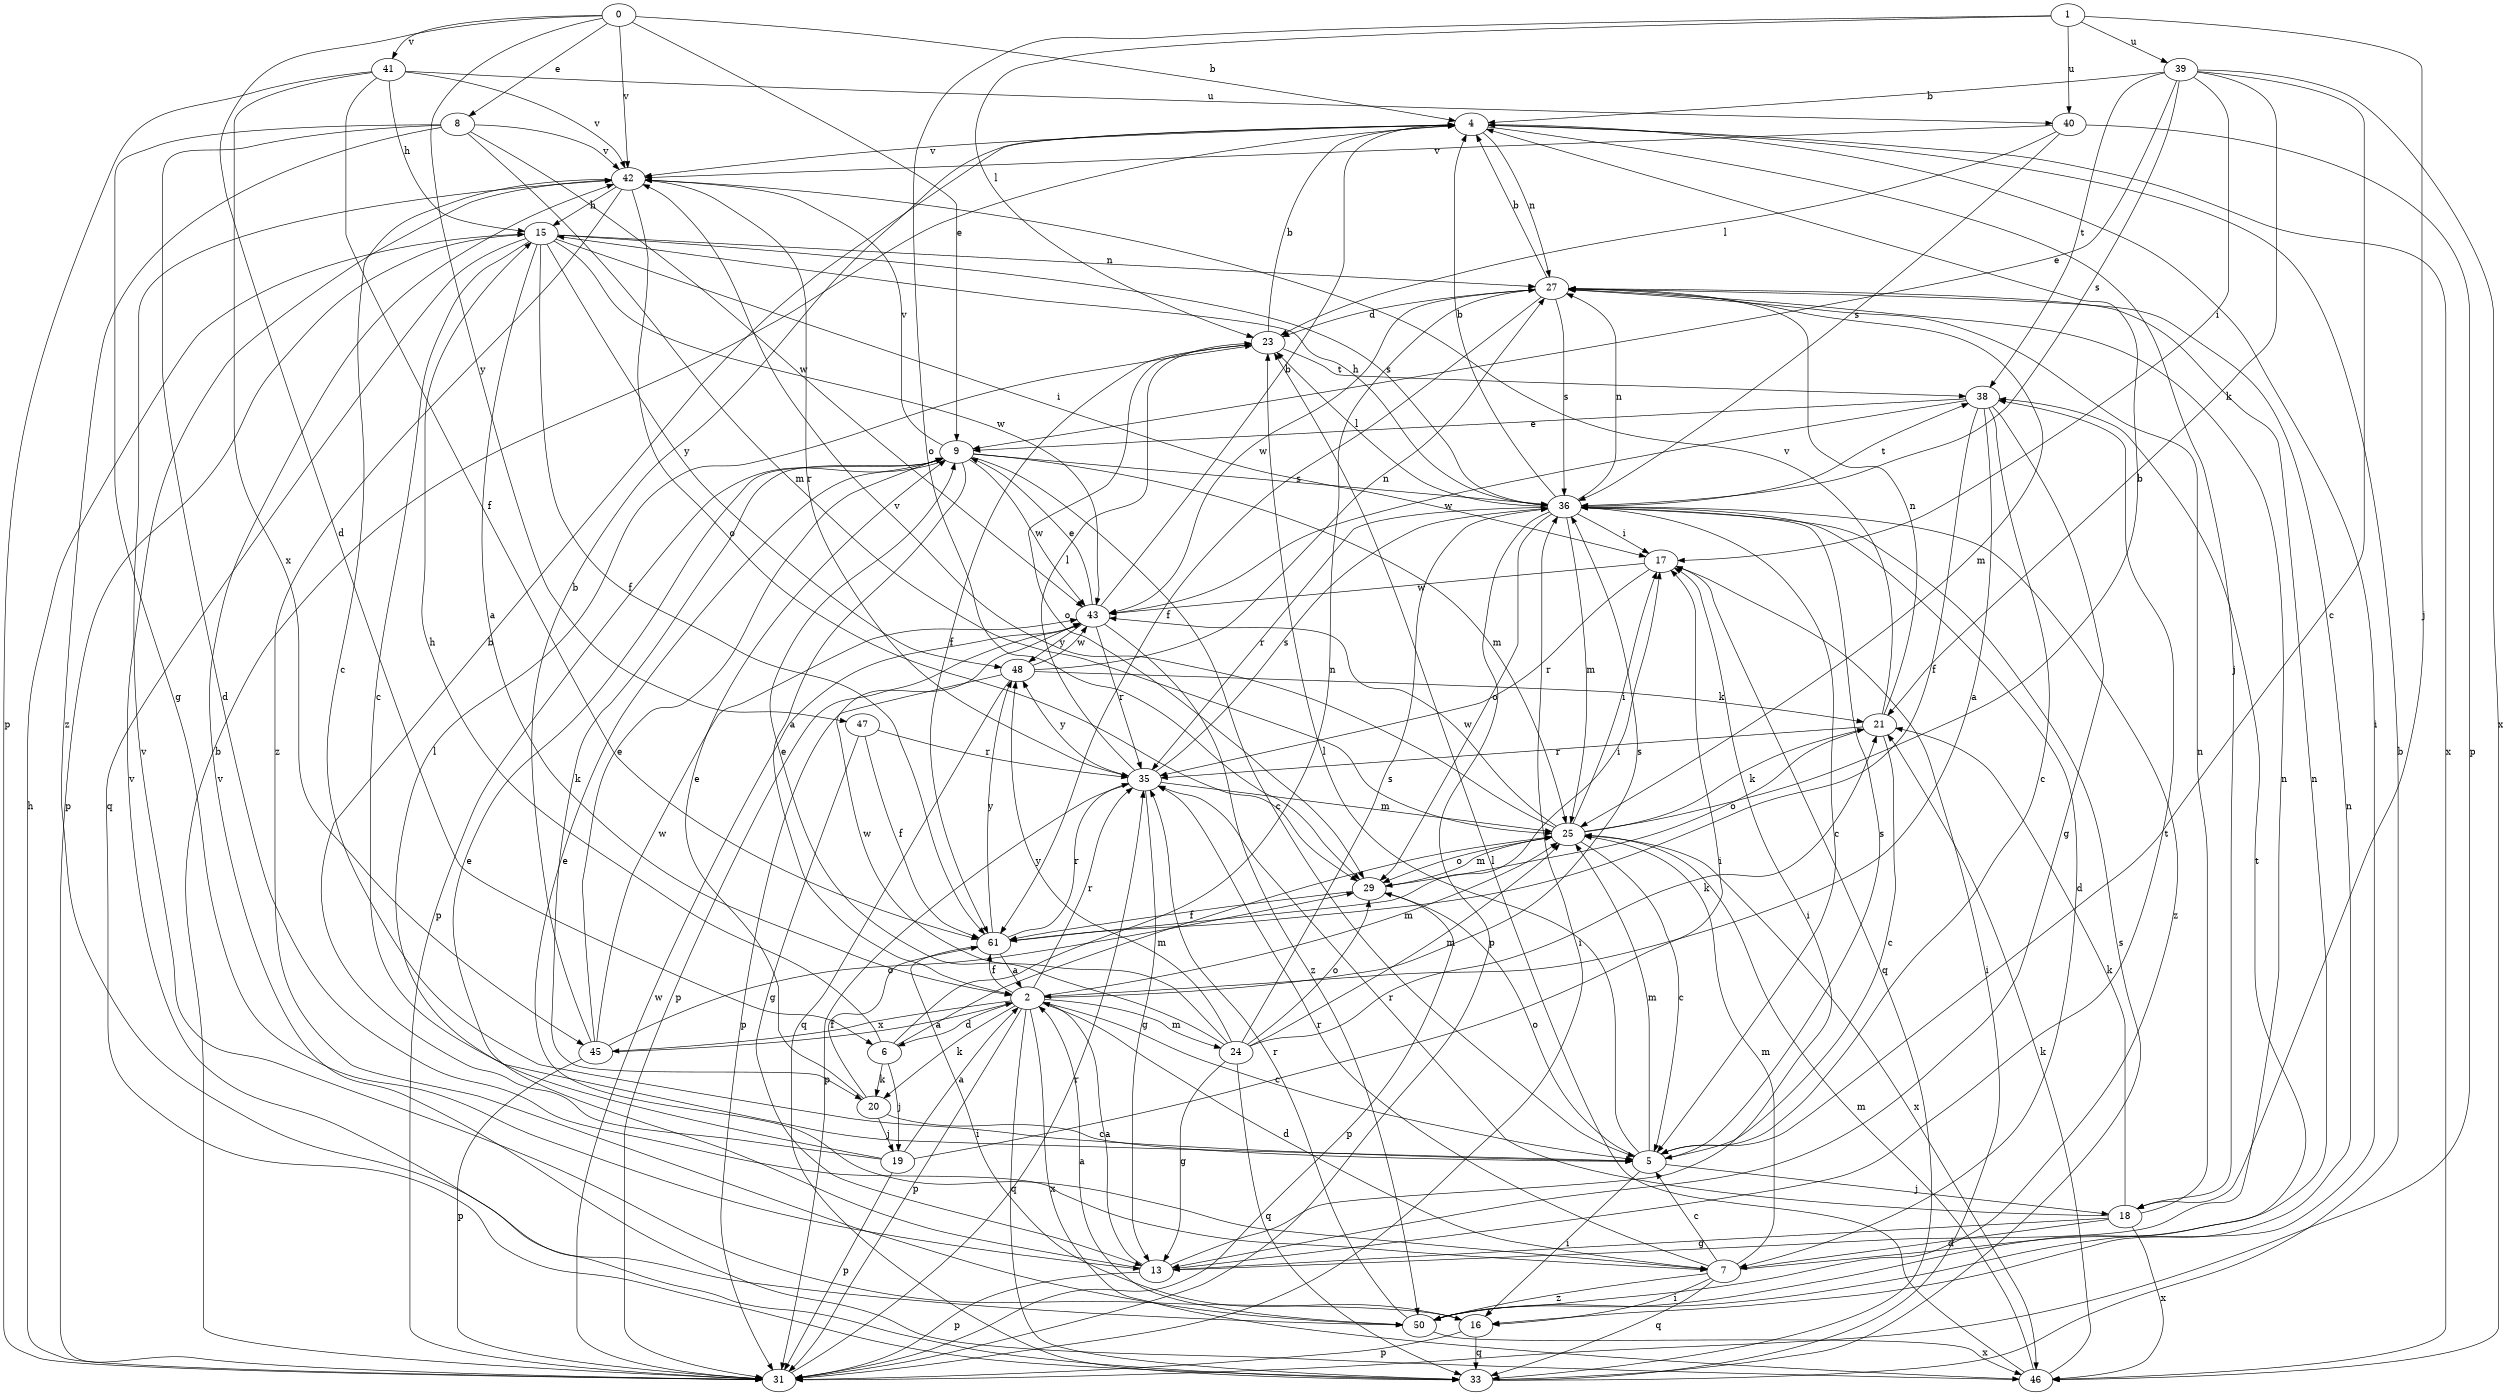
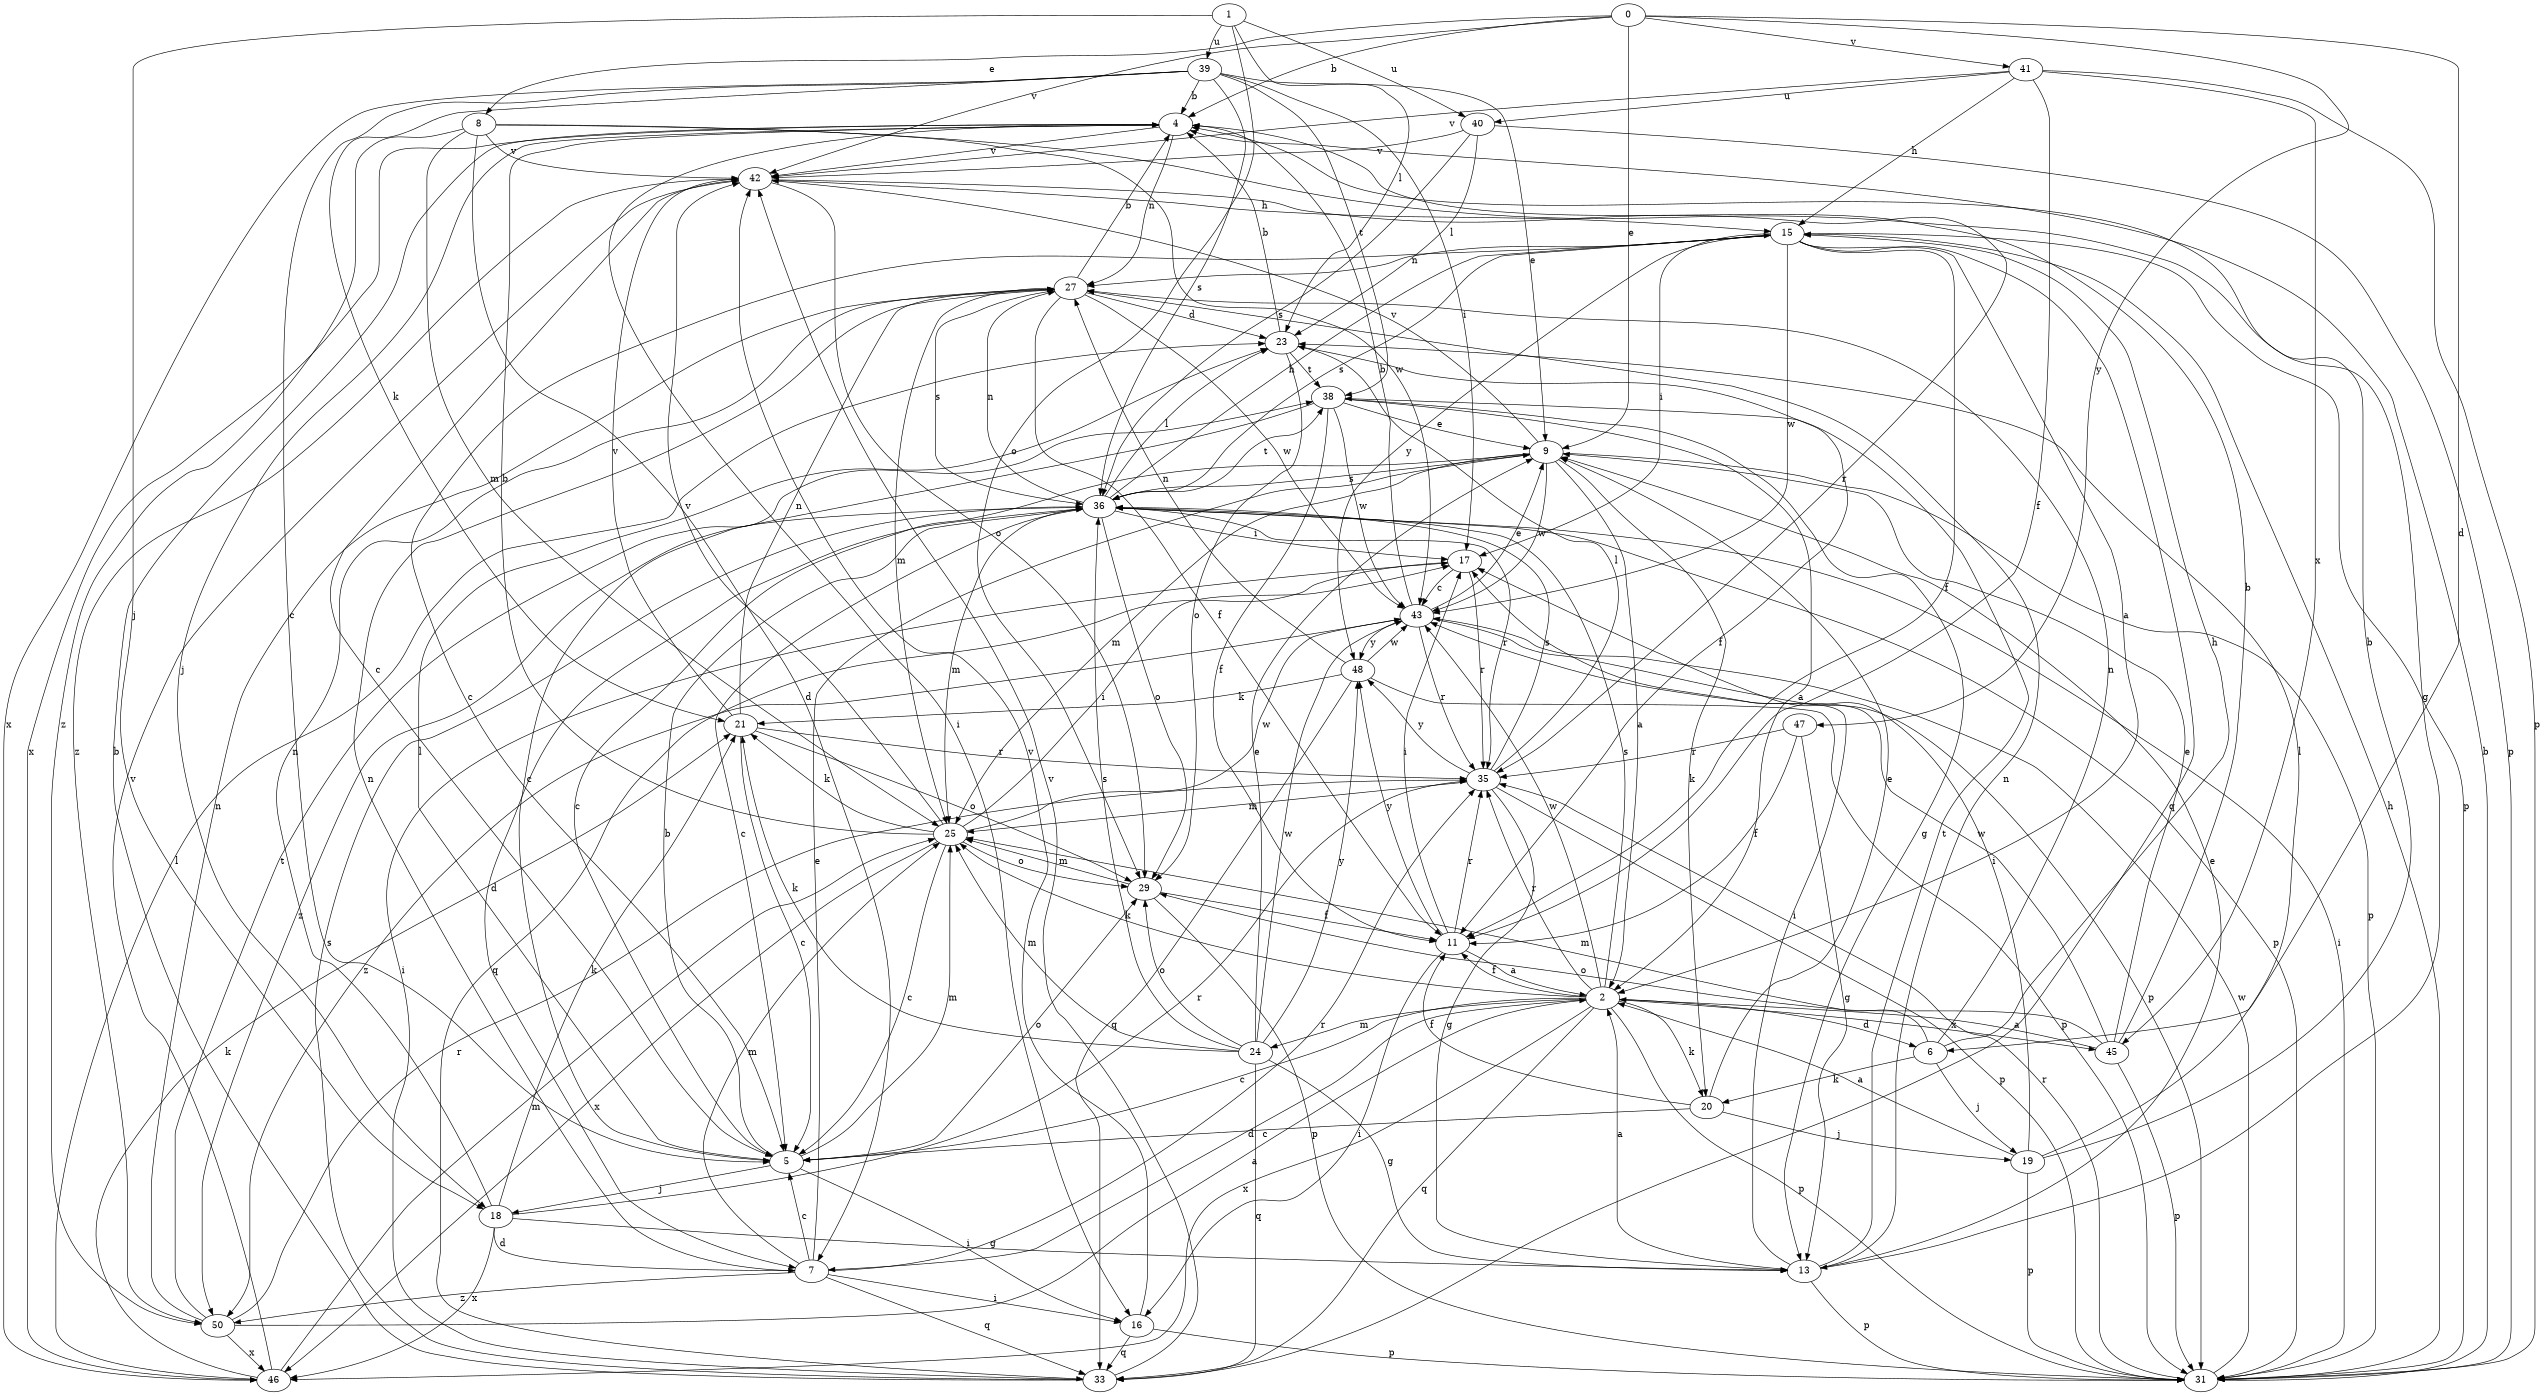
(1460, 332) -> none
(1422, 589) -> (1439, 589)
none -> (1547, 805)
(1882, 834) -> (668, 834)
(1409, 916) -> (1128, 916)
(994, 944) -> (1453, 944)
